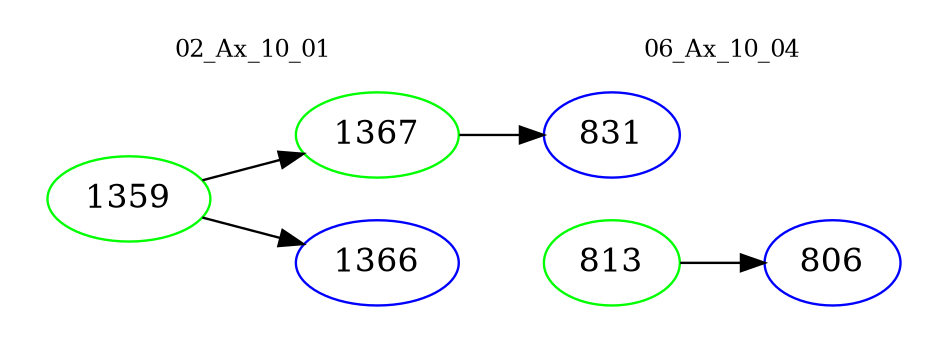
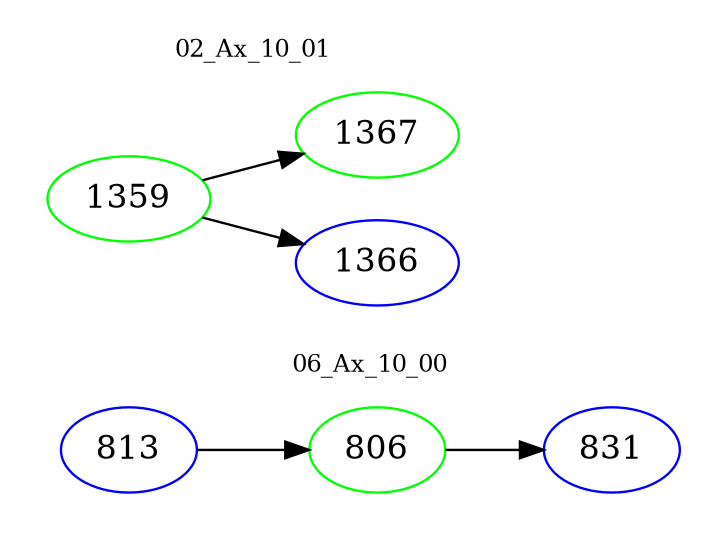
(722, 51) -> (370, 366)
(492, 135) -> (483, 450)
(612, 263) -> (129, 450)
(833, 263) -> (377, 450)
